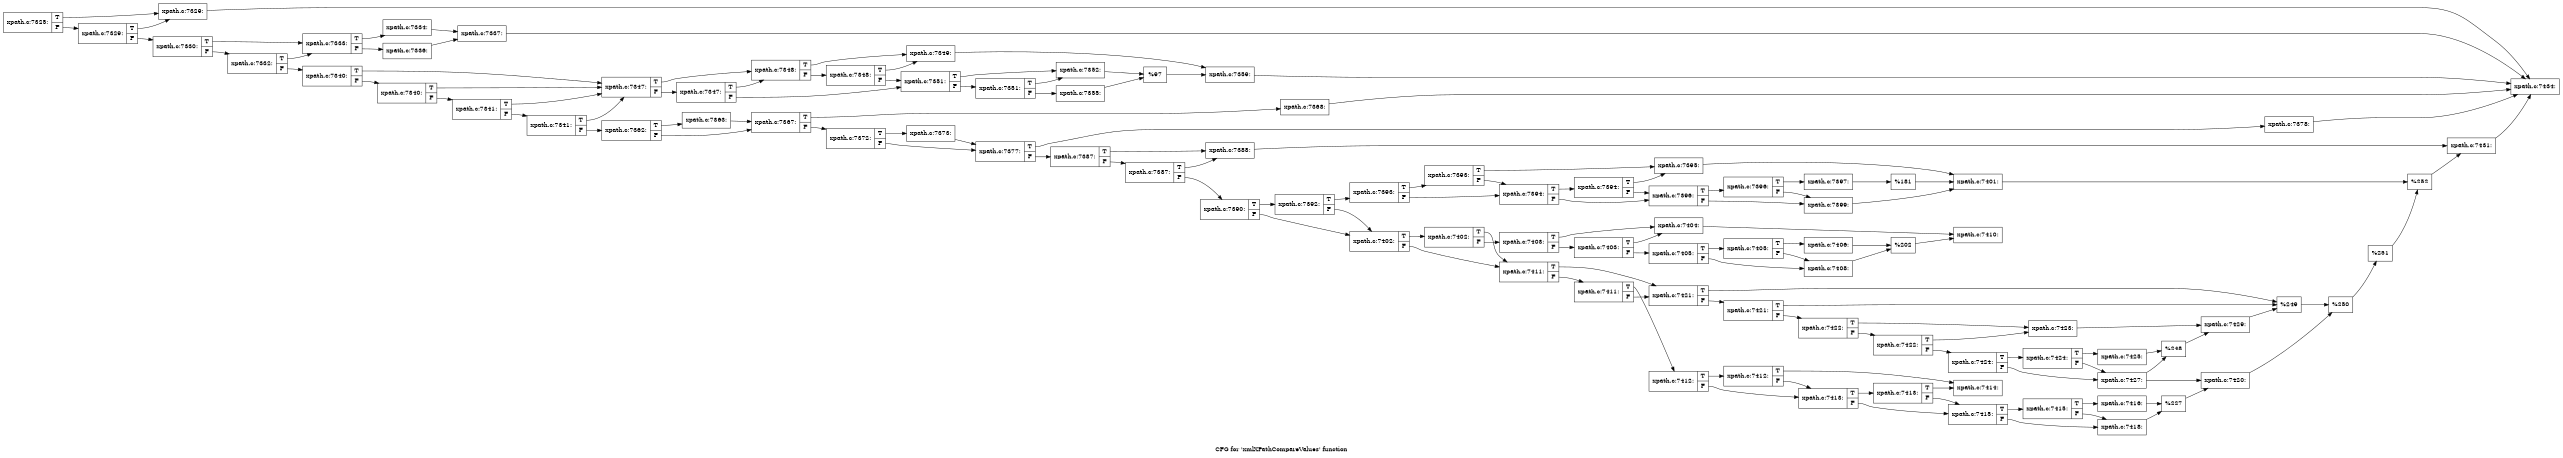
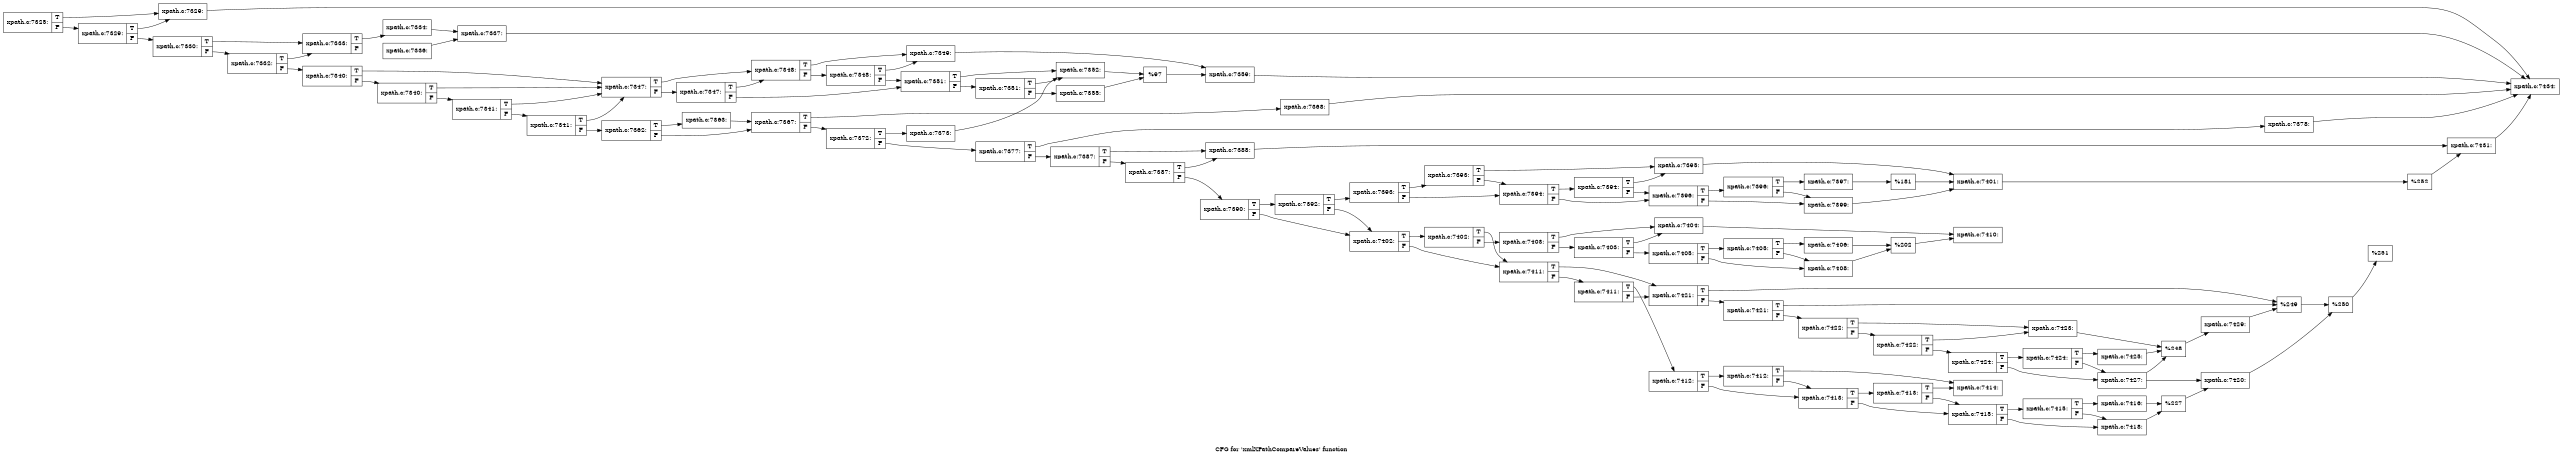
(370, 49) -> none
(963, 141) -> (1008, 117)
(2407, 221) -> none
(2137, 327) -> (2117, 339)
